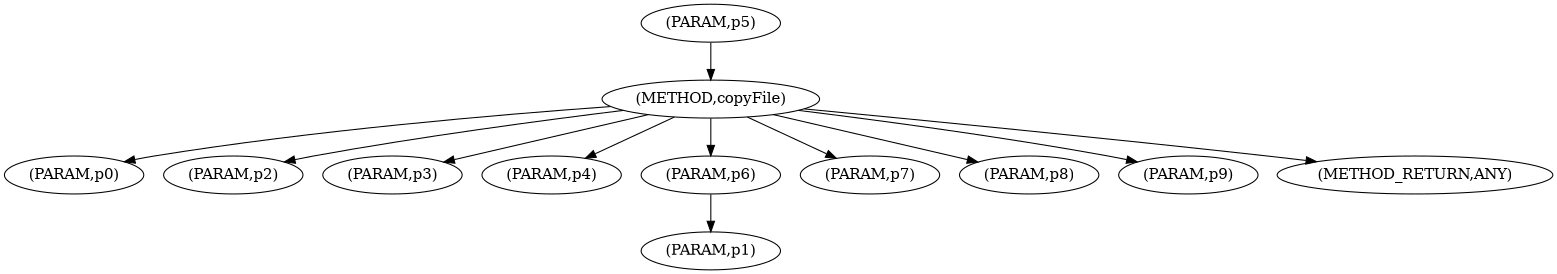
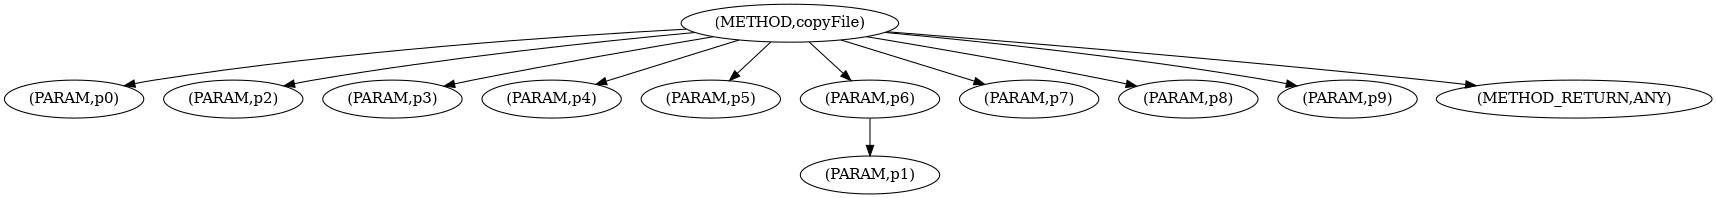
(711, 56) -> (754, 58)
